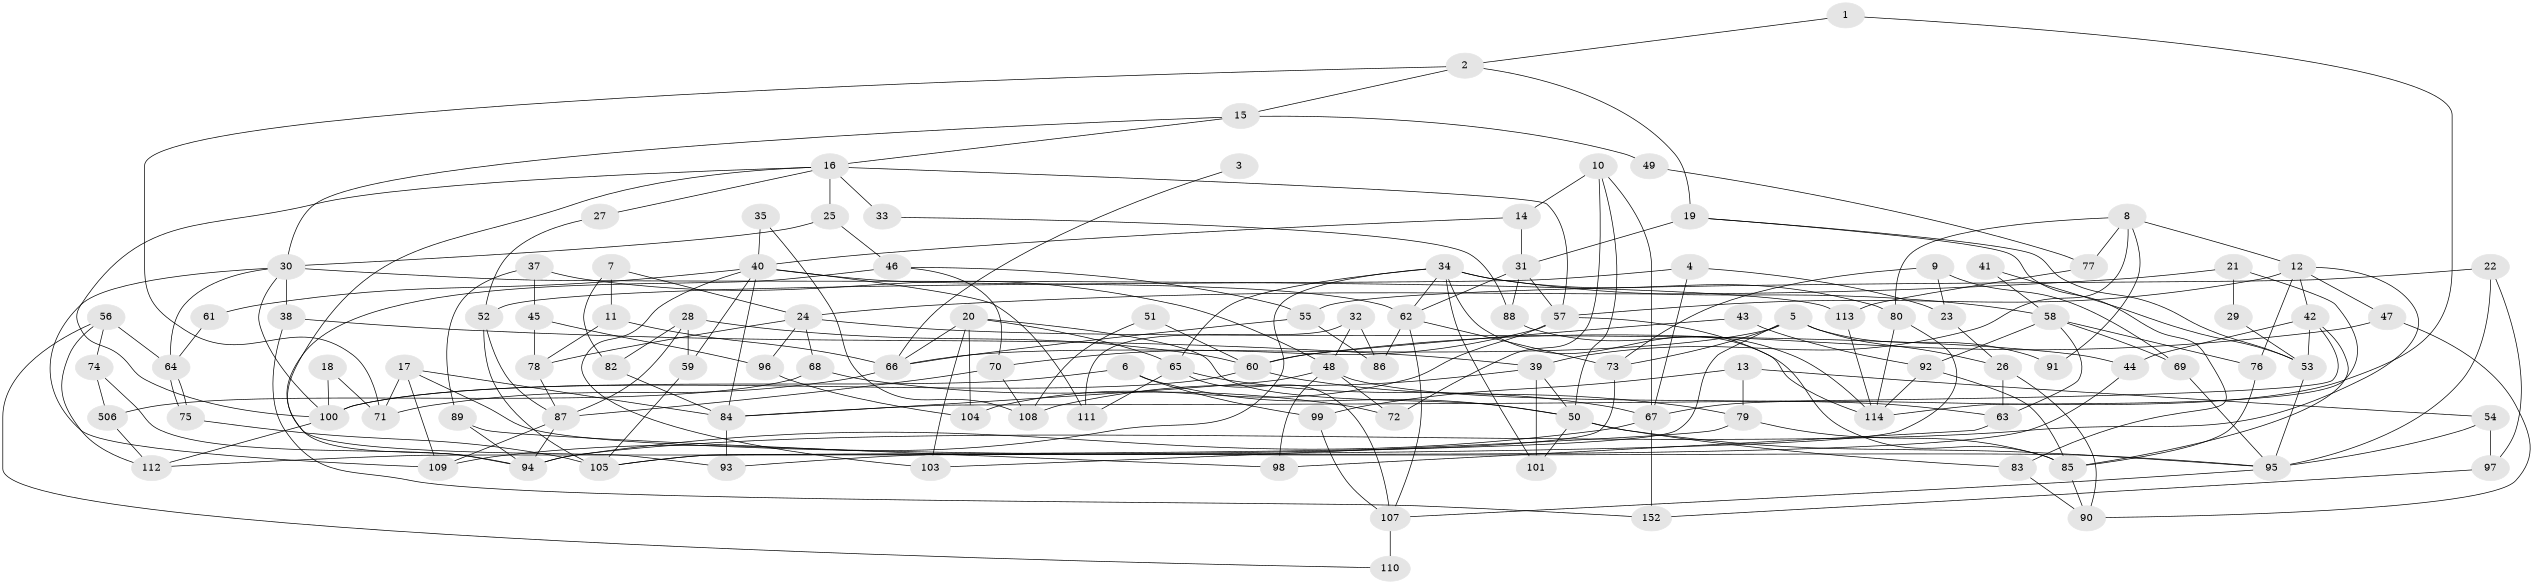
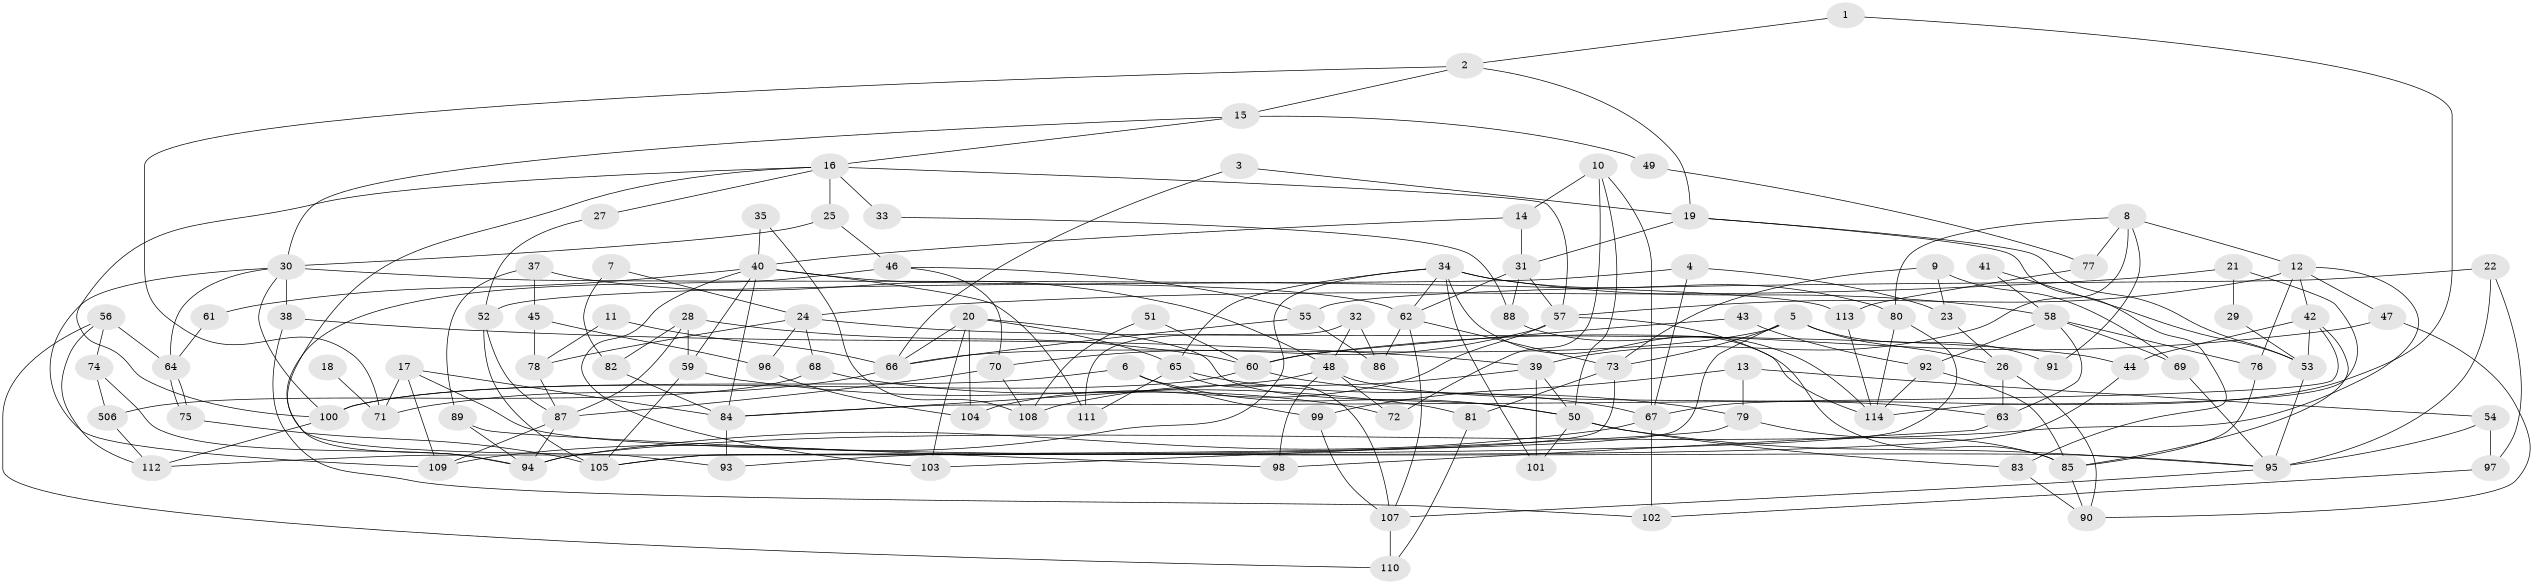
none -> (1444, 189)
(611, 290) -> none
(328, 393) -> none
none -> (1471, 418)
(1652, 518) -> (1652, 518)
